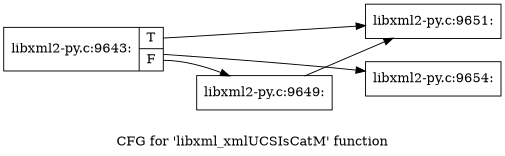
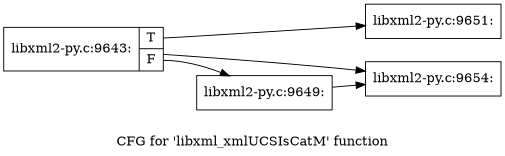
(344, 59) -> (344, 86)
